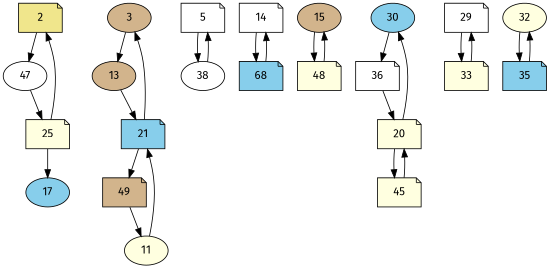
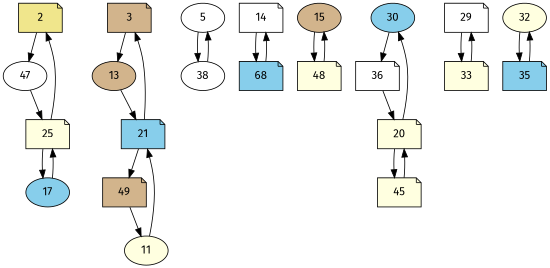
(129, 18) -> (129, 18)
(203, 18) -> (203, 18)
none -> (53, 168)
